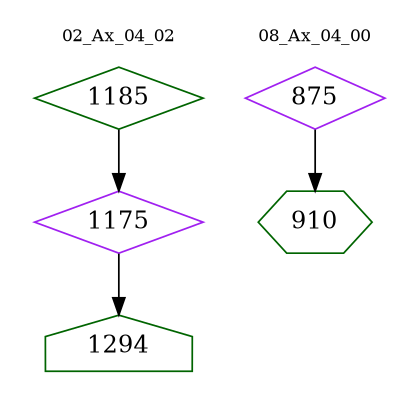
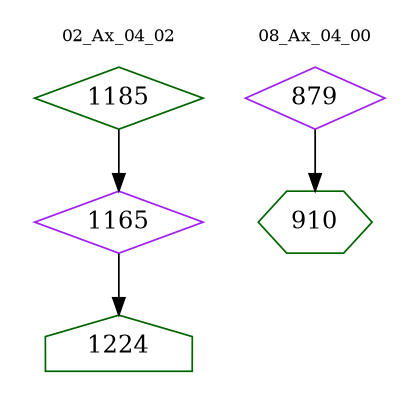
(315, 98) -> (315, 98)
(119, 222) -> (119, 222)
(119, 346) -> (119, 346)
